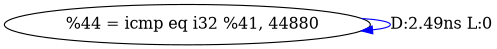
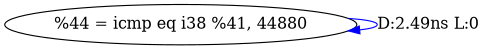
(187, 25) -> (181, 25)
